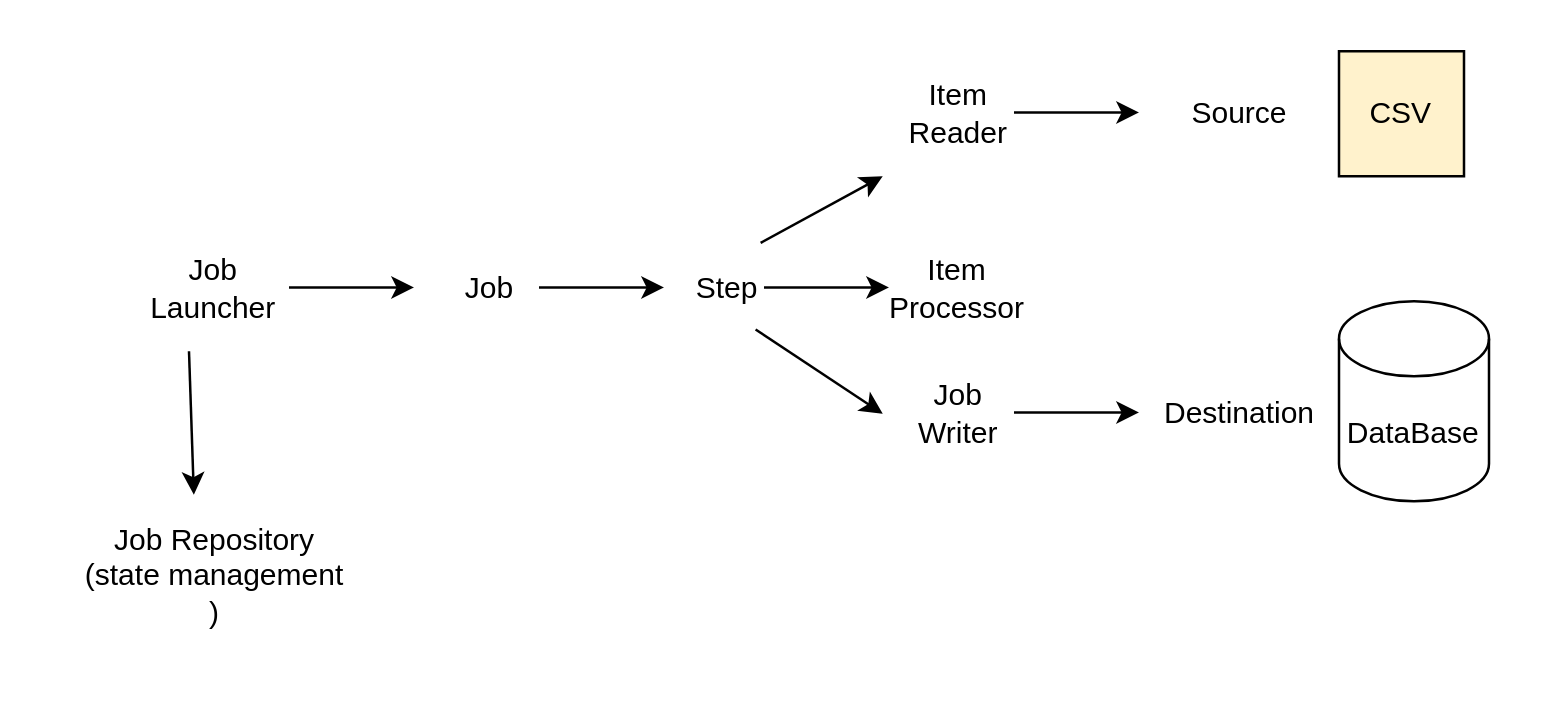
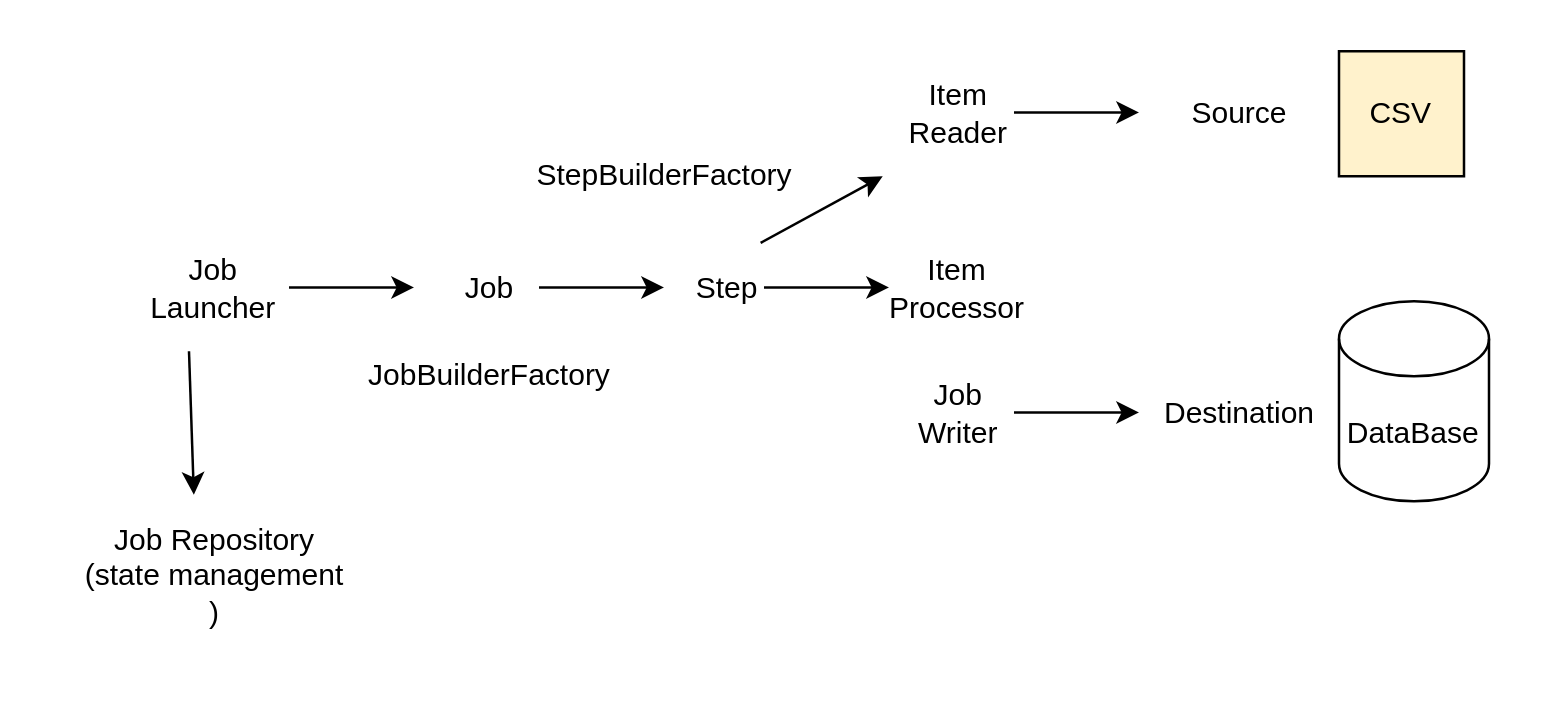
none -> (664, 176)
(812, 367) -> none
none -> (489, 376)
